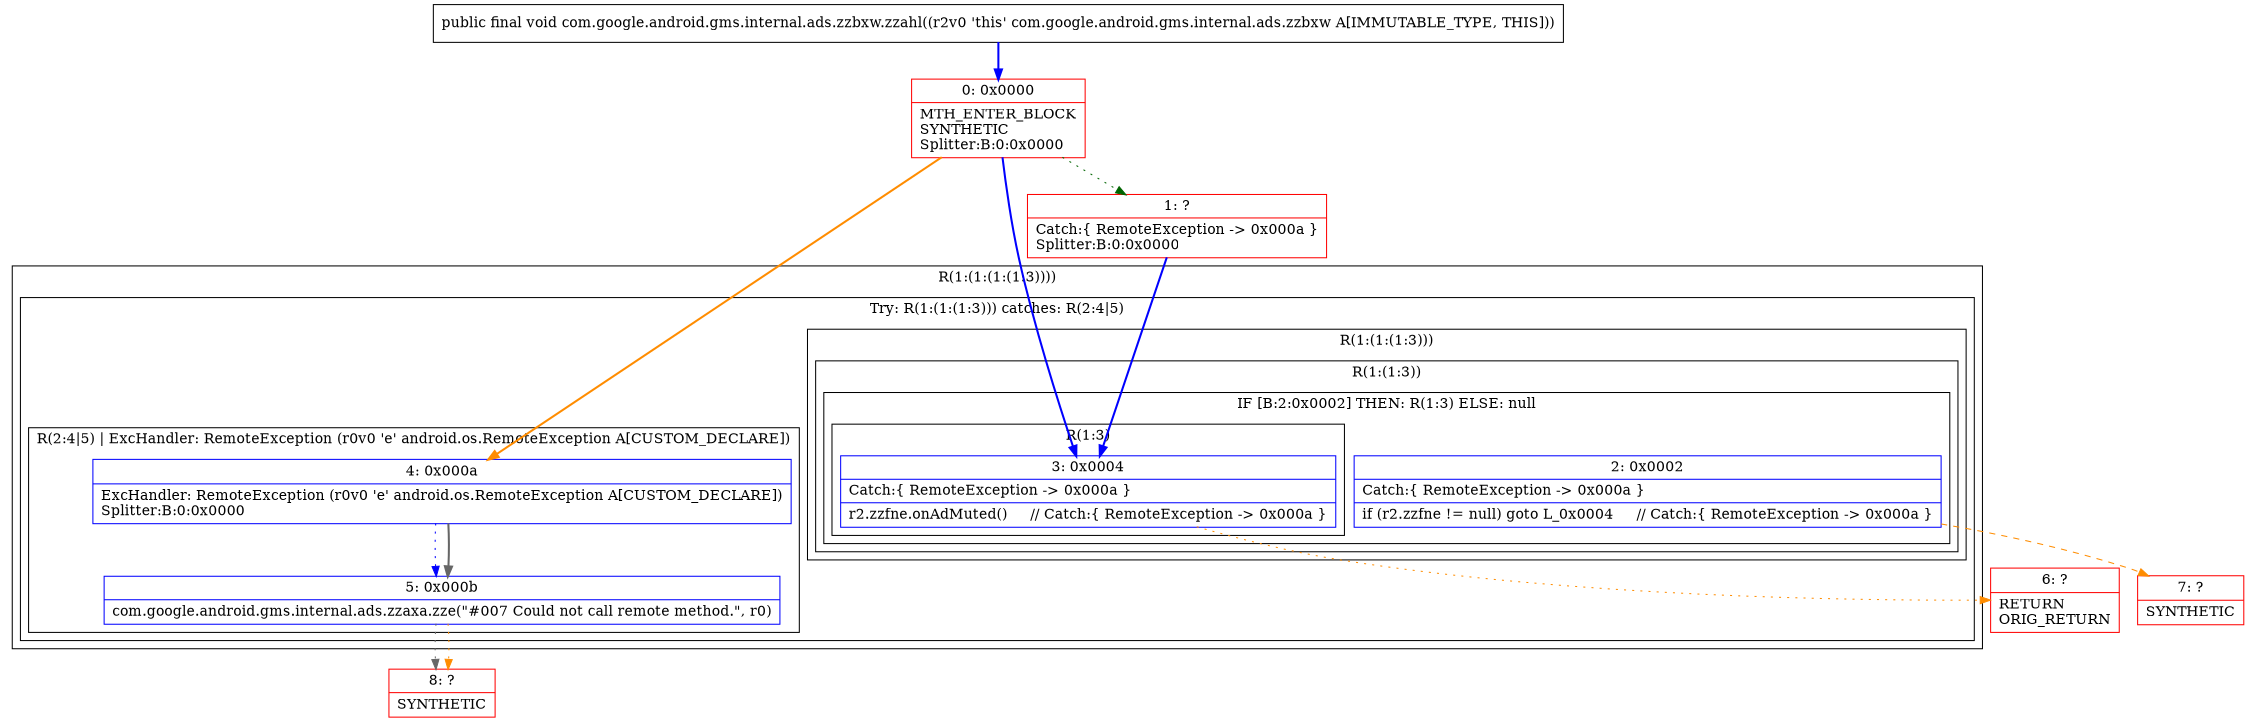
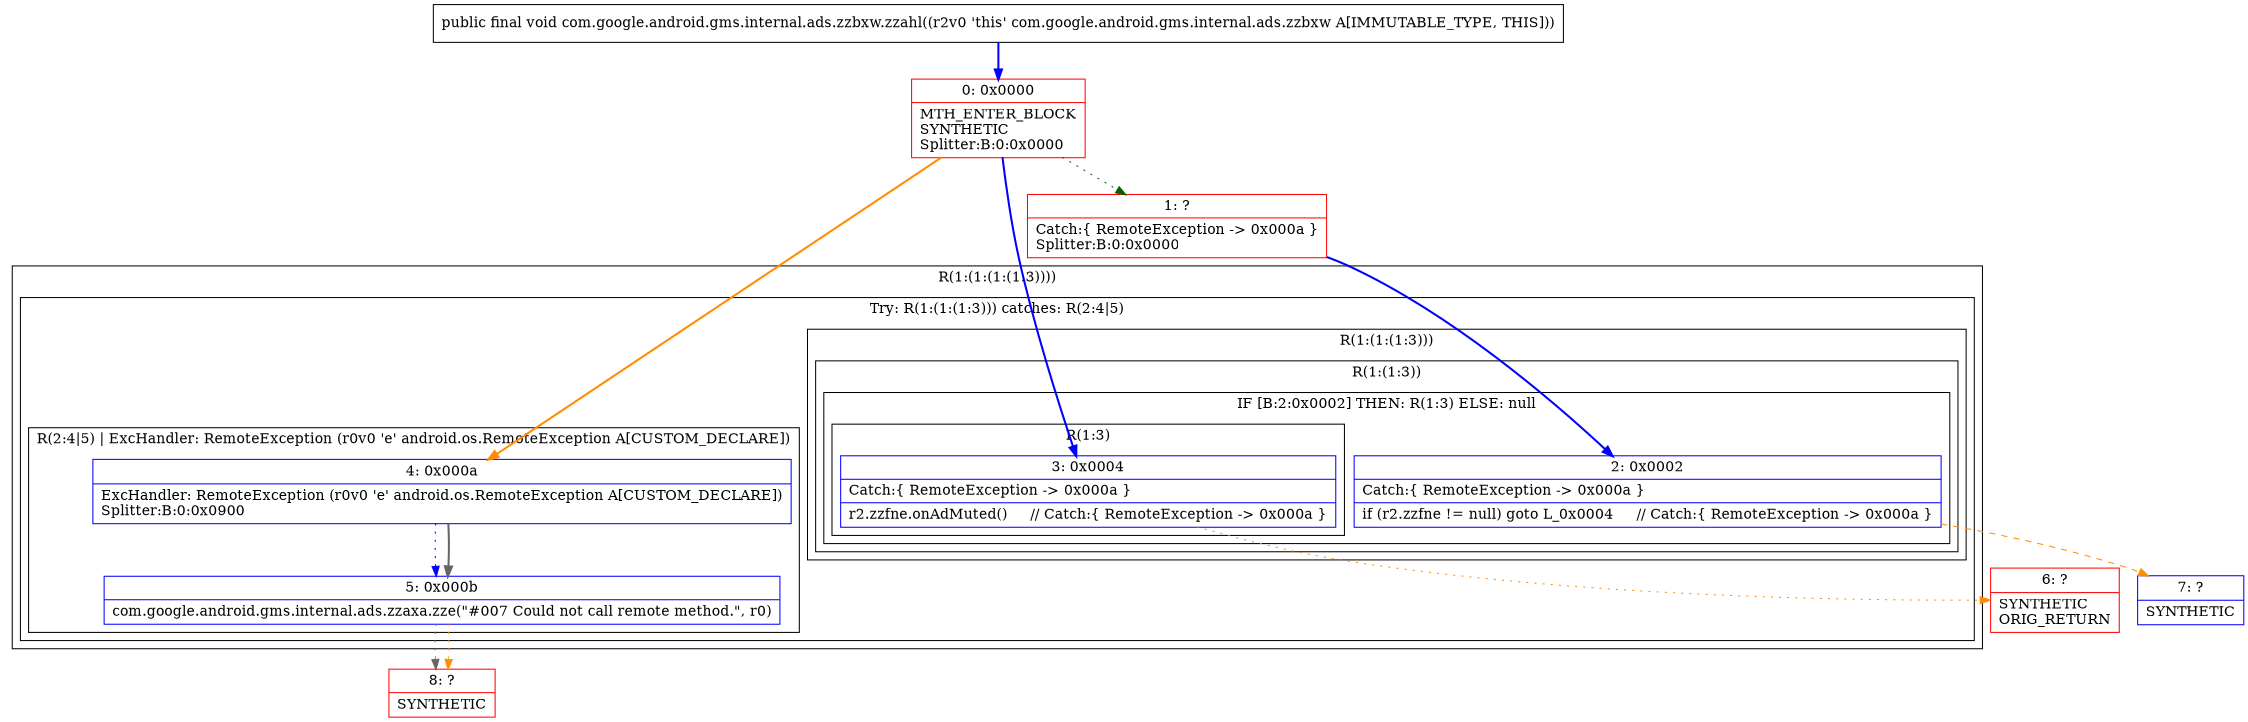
(1135, 352) -> (1474, 341)
(174, 511) -> (174, 511)
(2191, 600) -> (2191, 600)
(2032, 604) -> (2044, 604)
